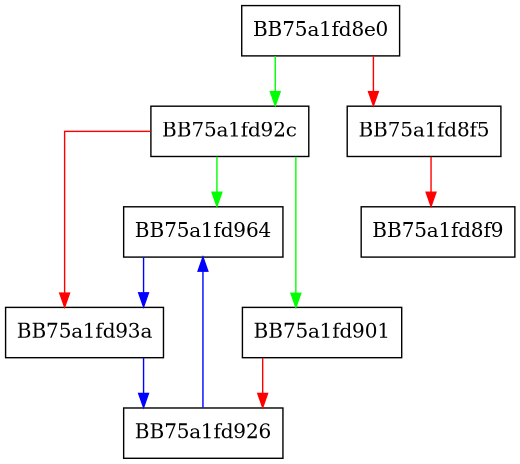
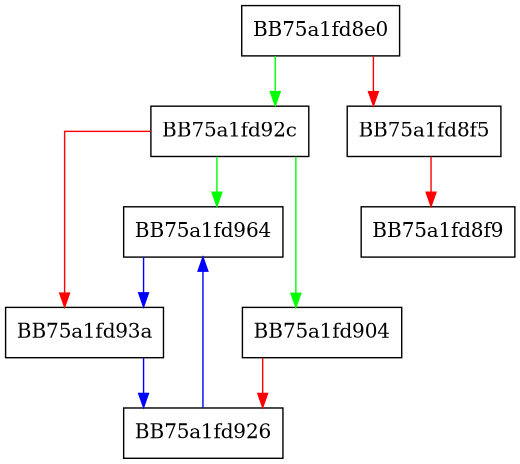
(322, 333) -> (322, 333)
